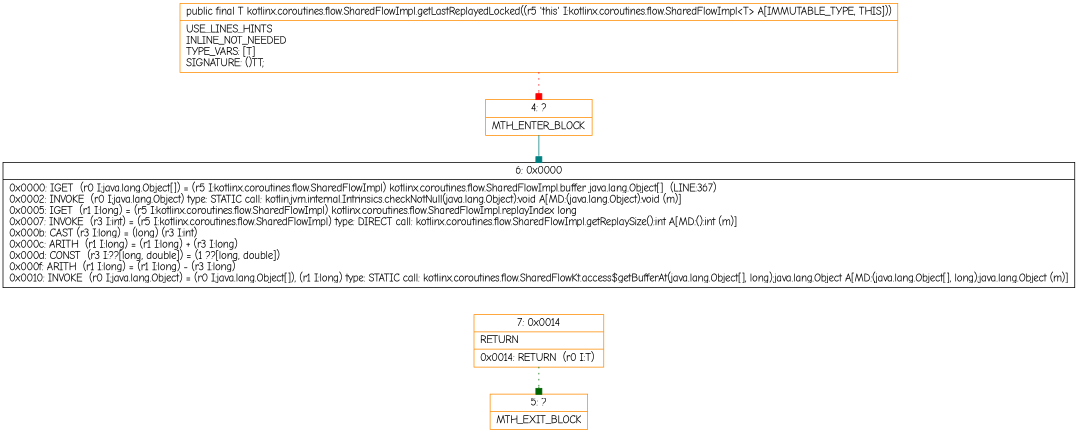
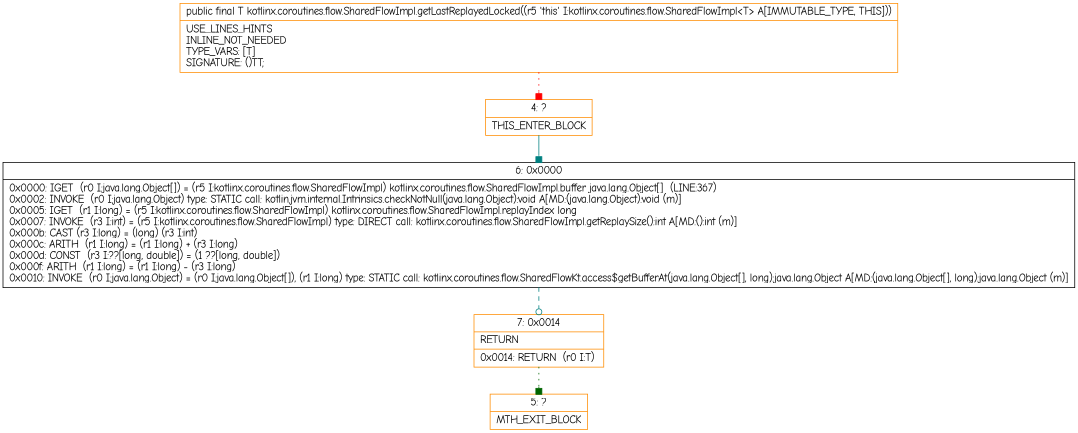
(538, 126) -> (539, 126)
none -> (539, 298)
